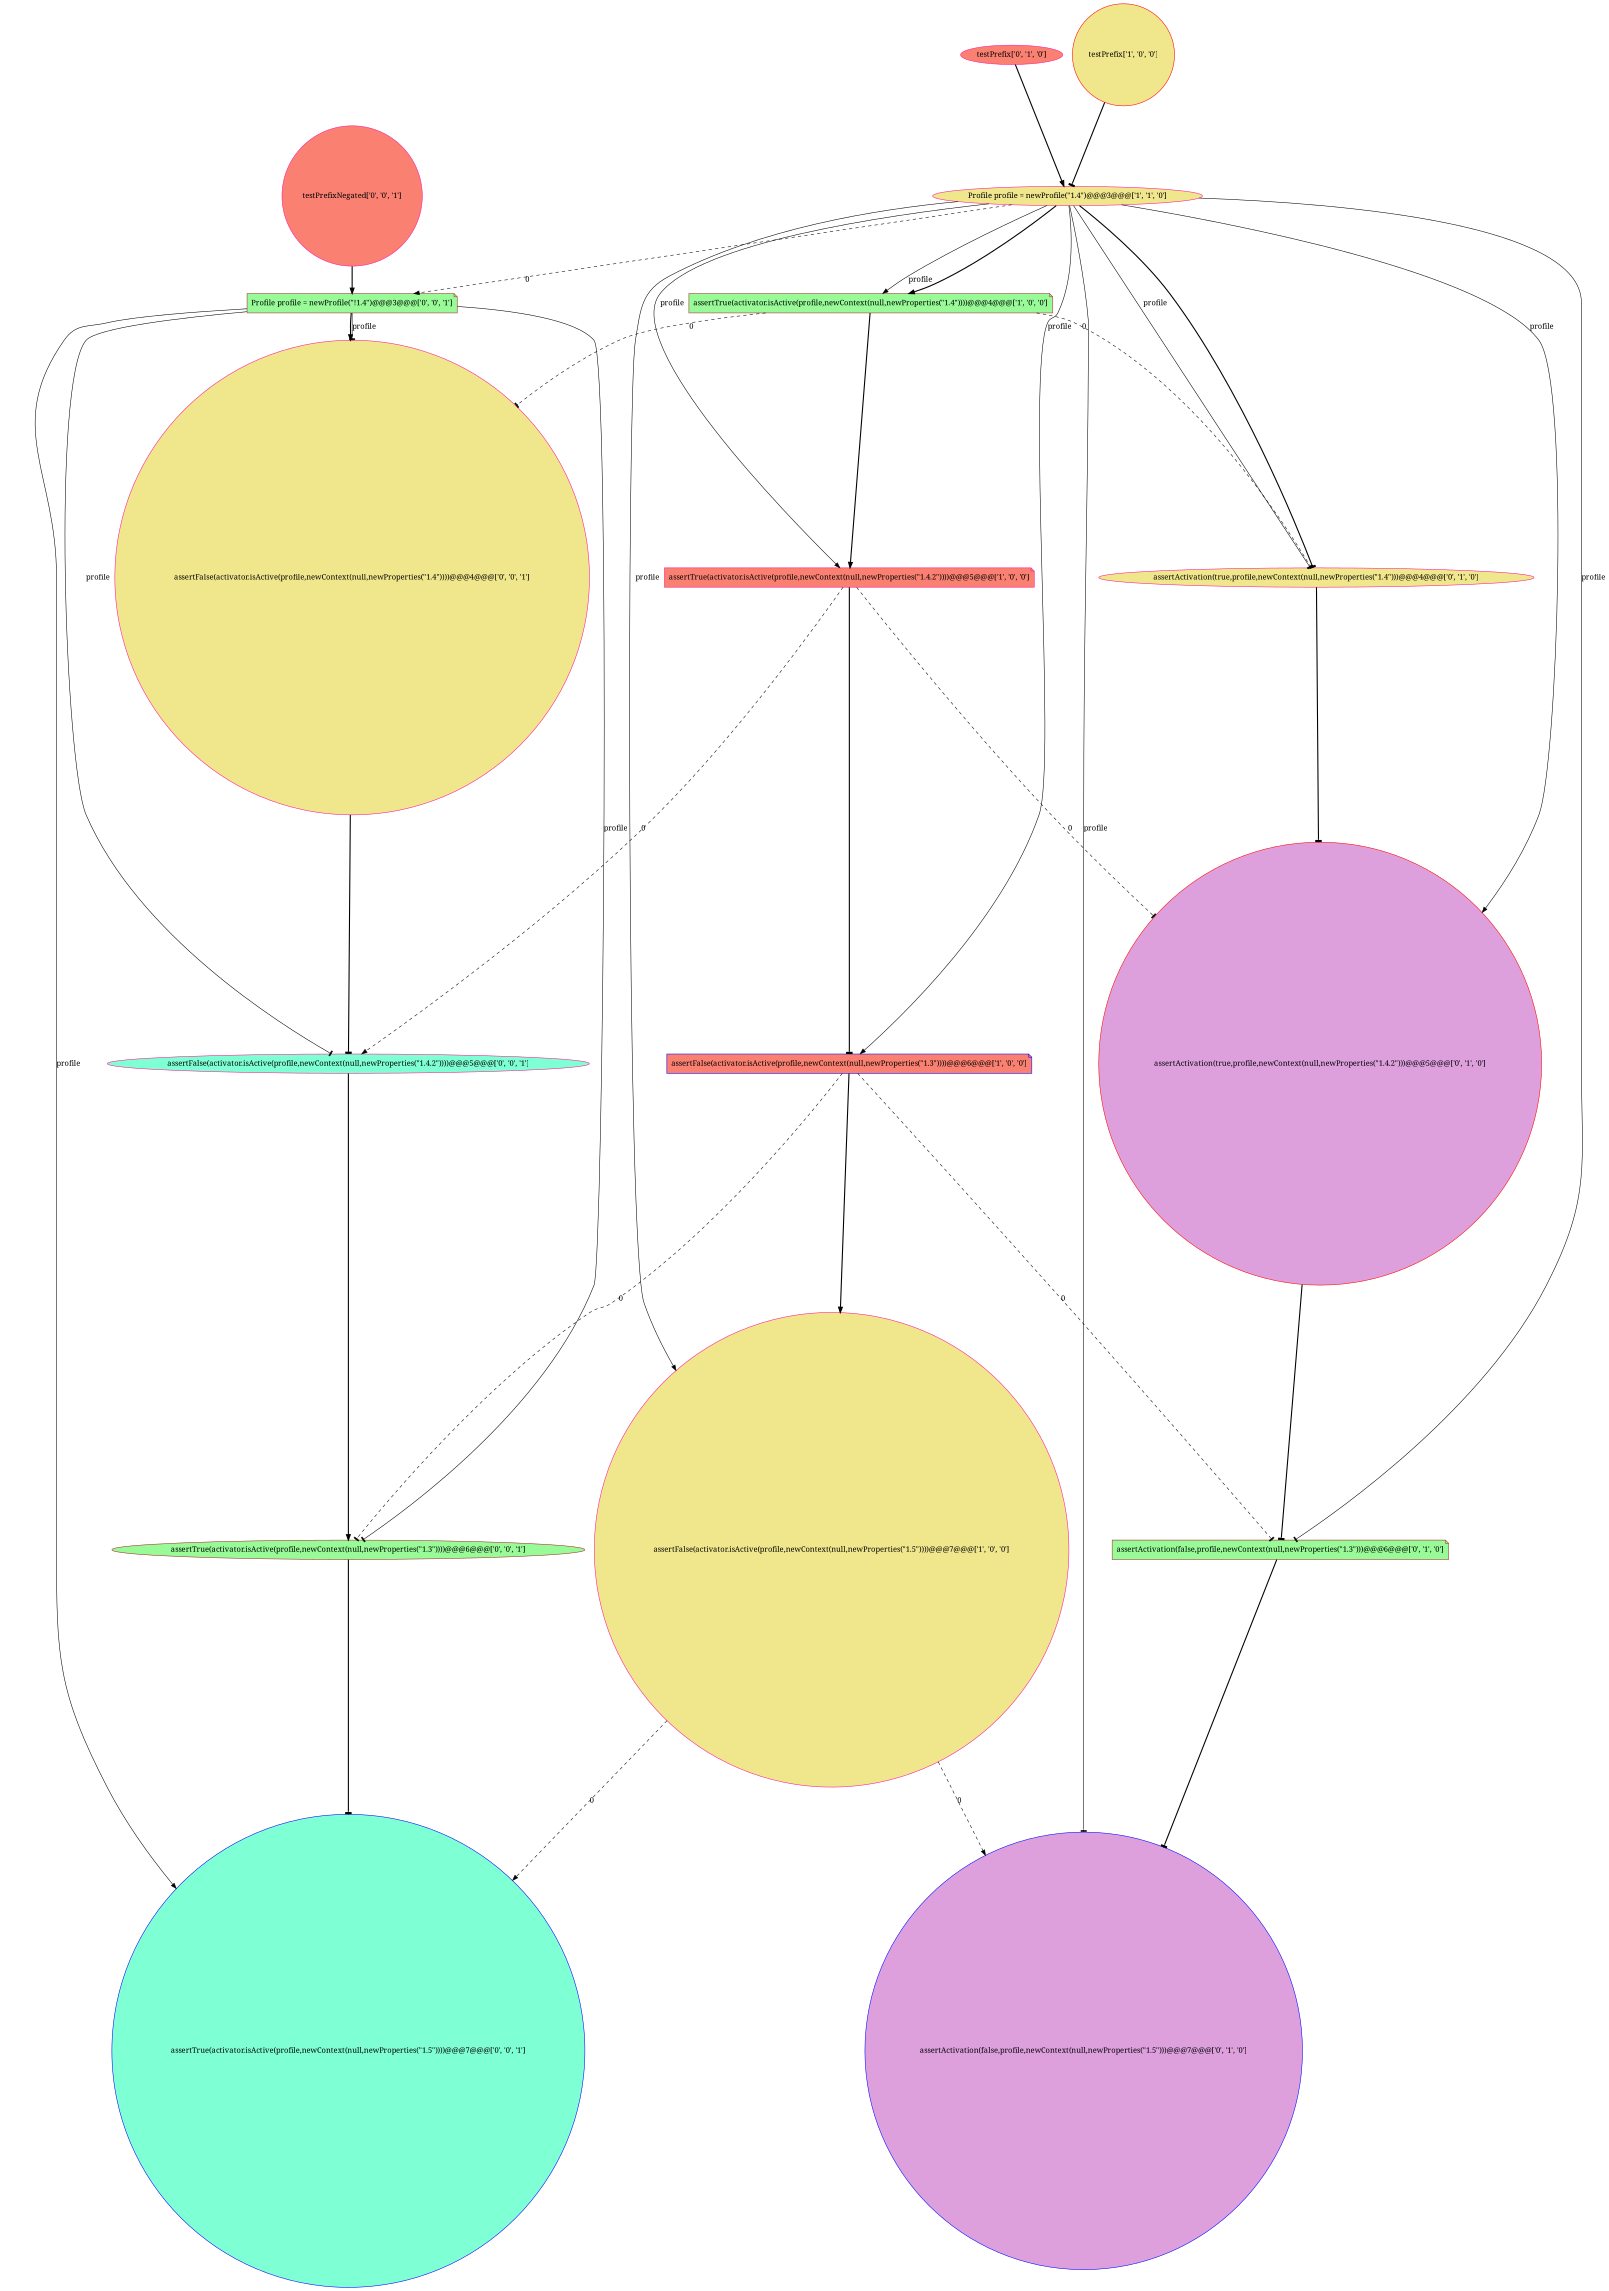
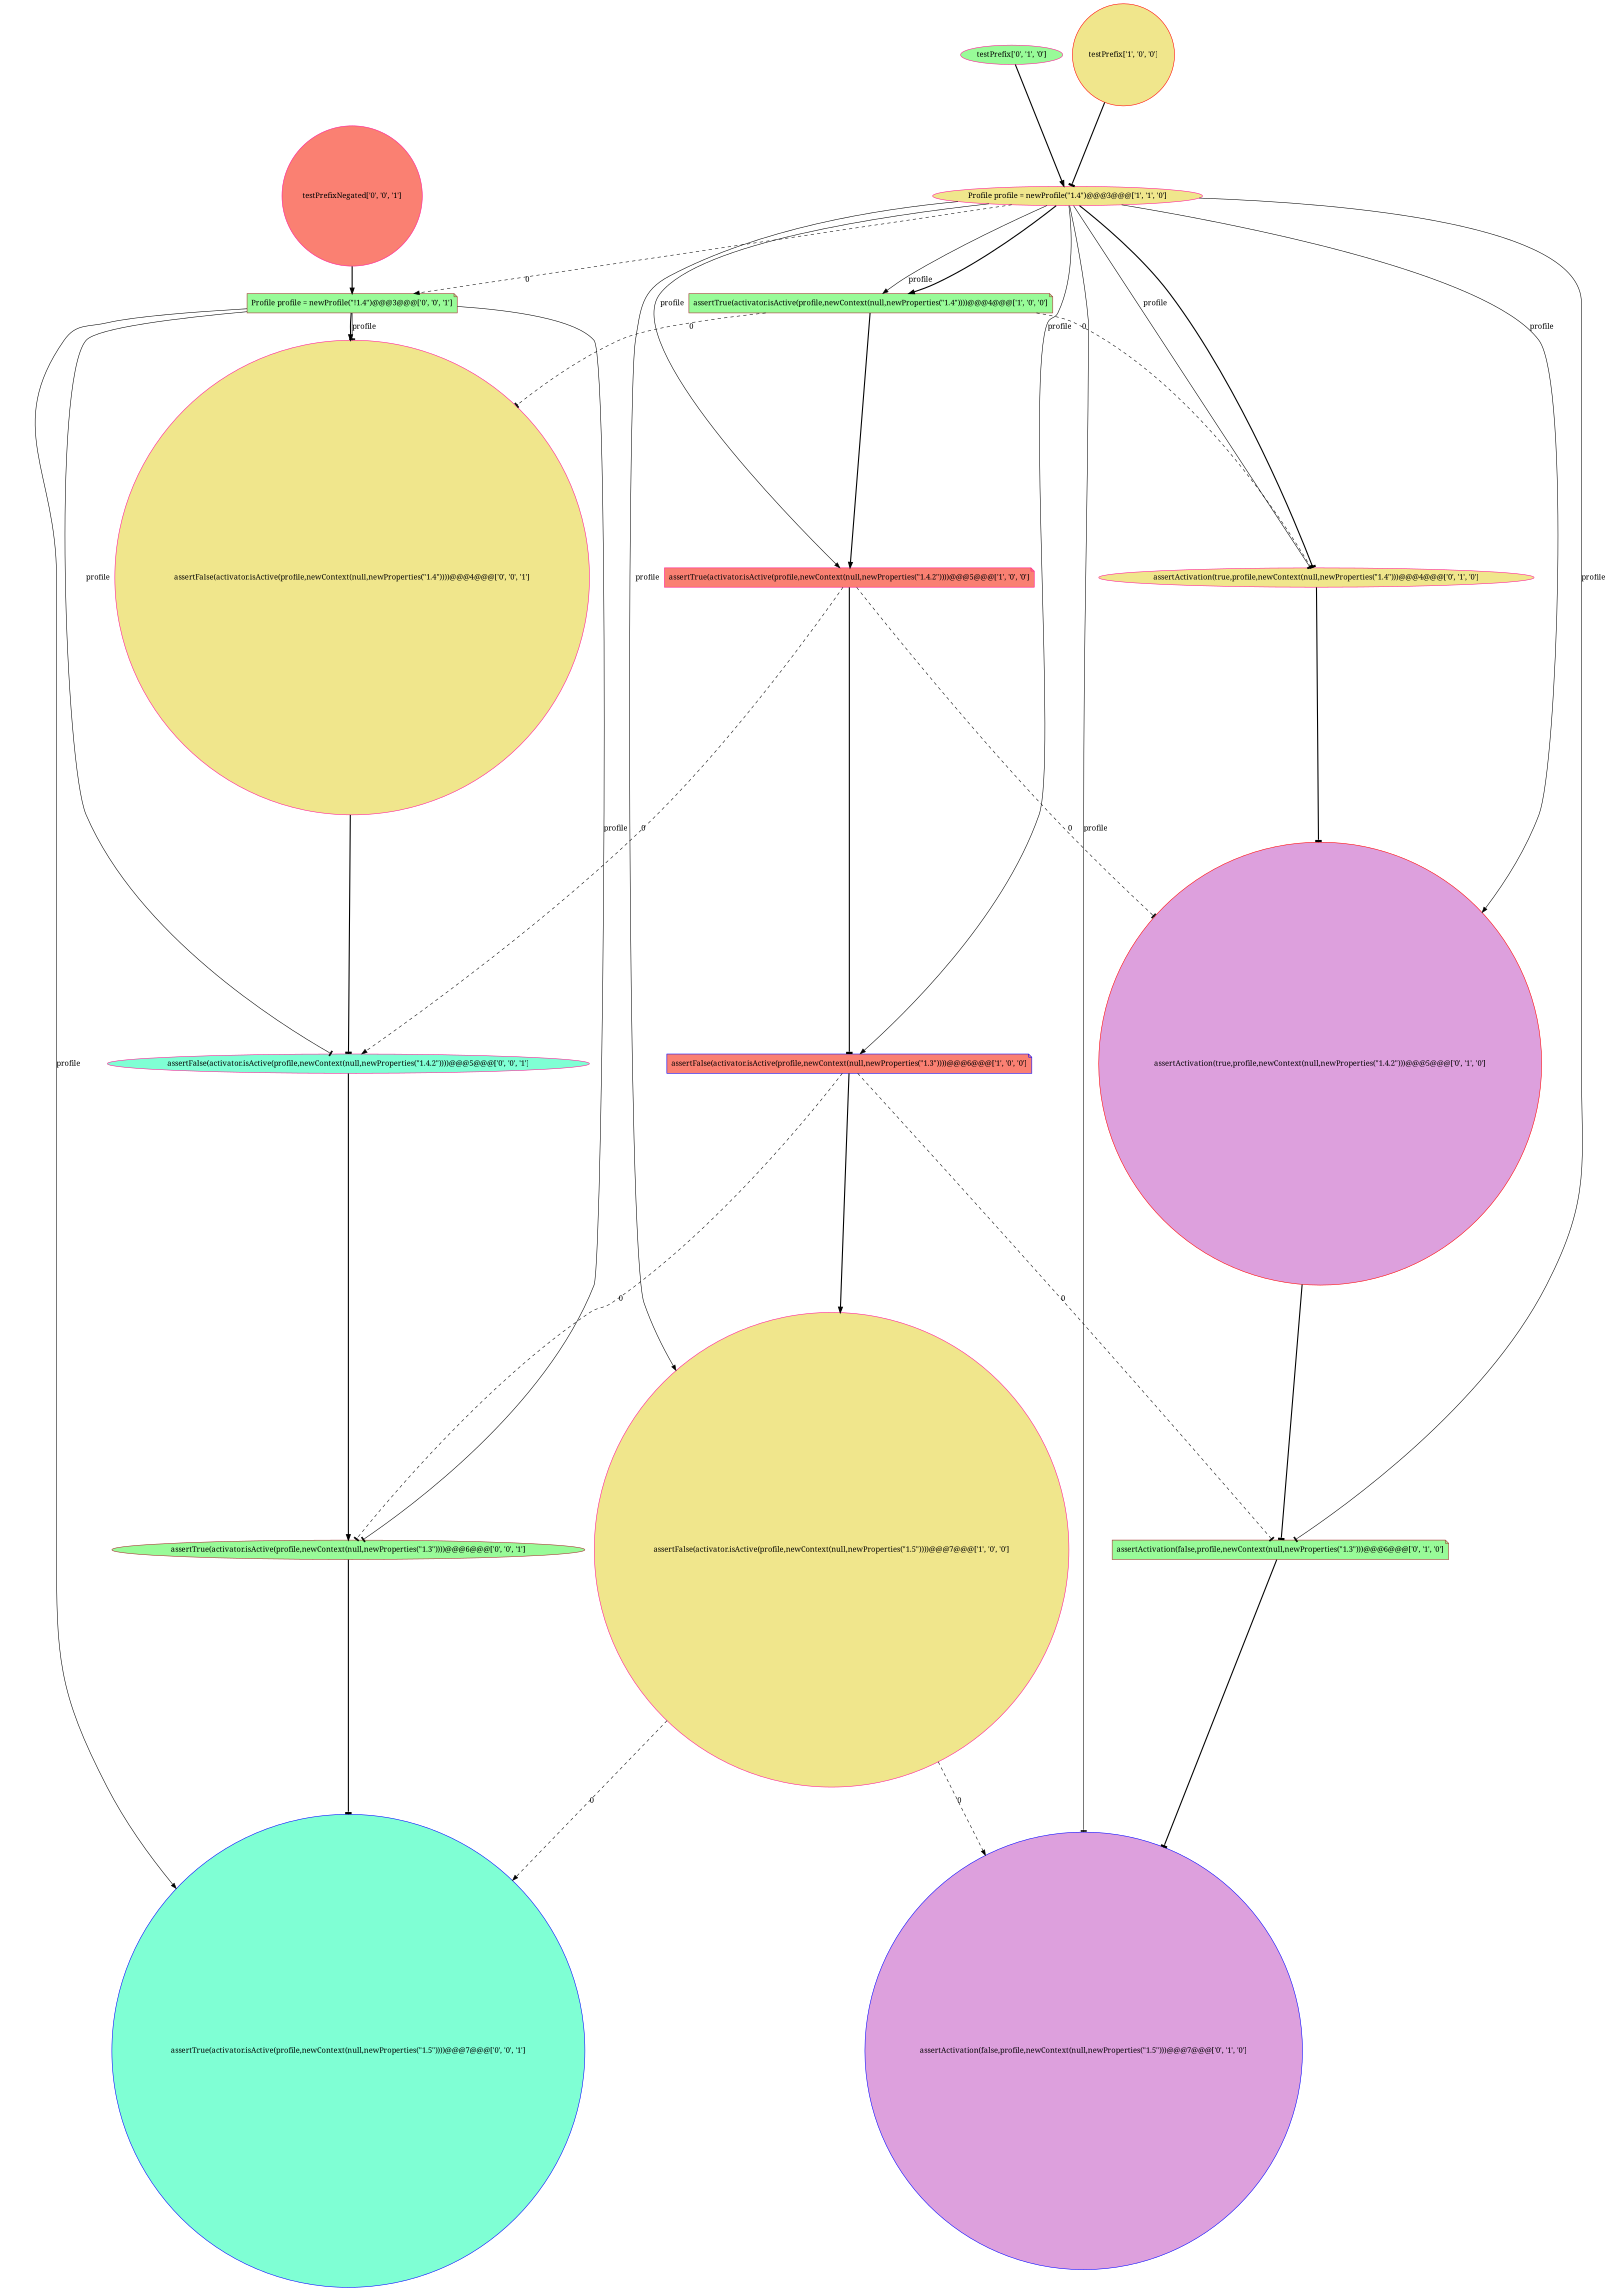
(1012, 55) -> (1012, 55)
